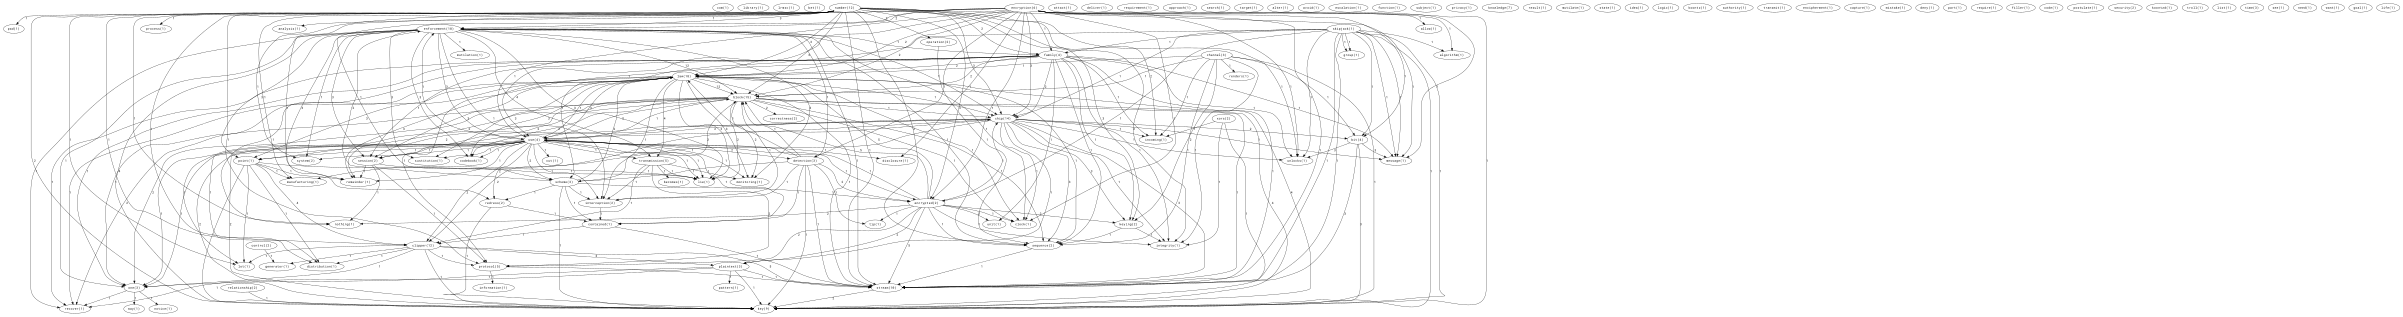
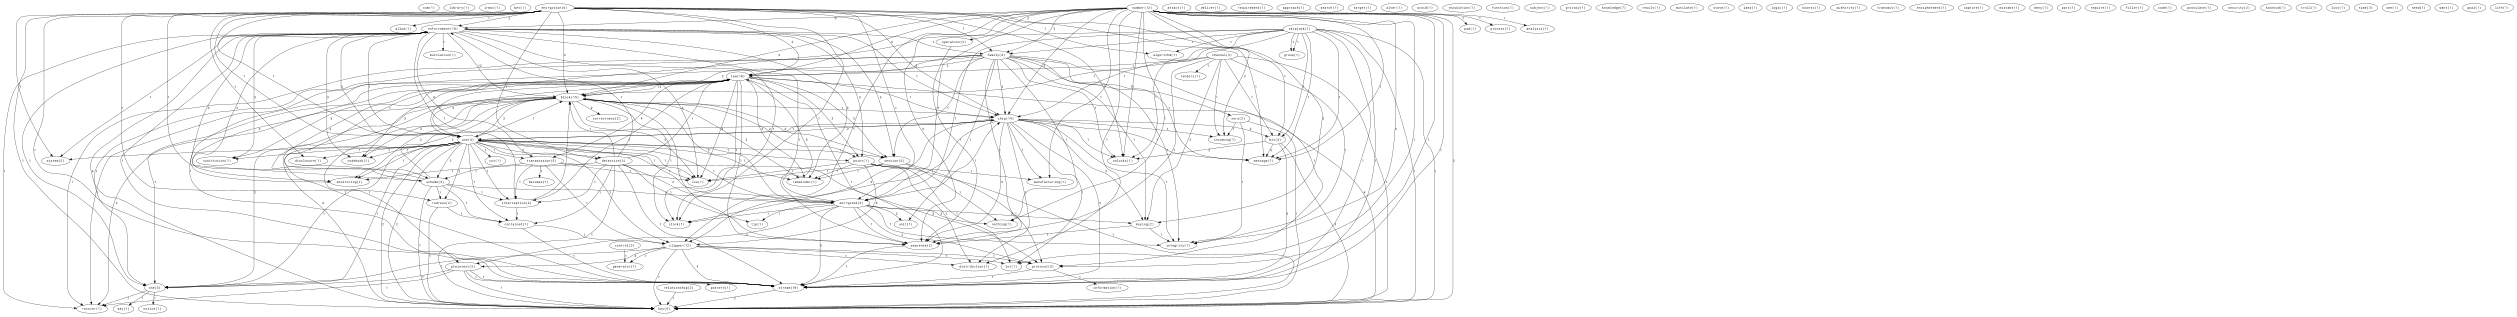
(1111, 90) -> (1115, 85)
